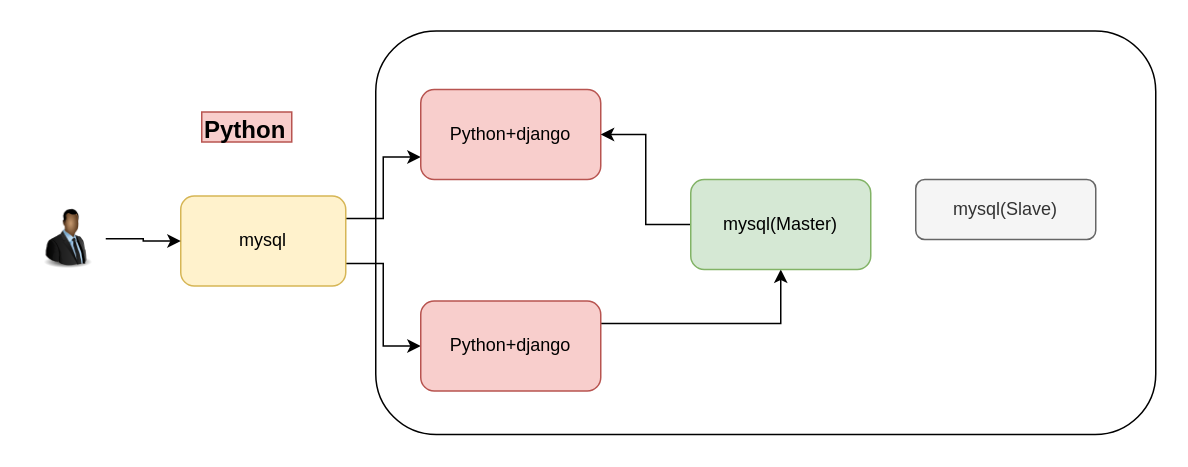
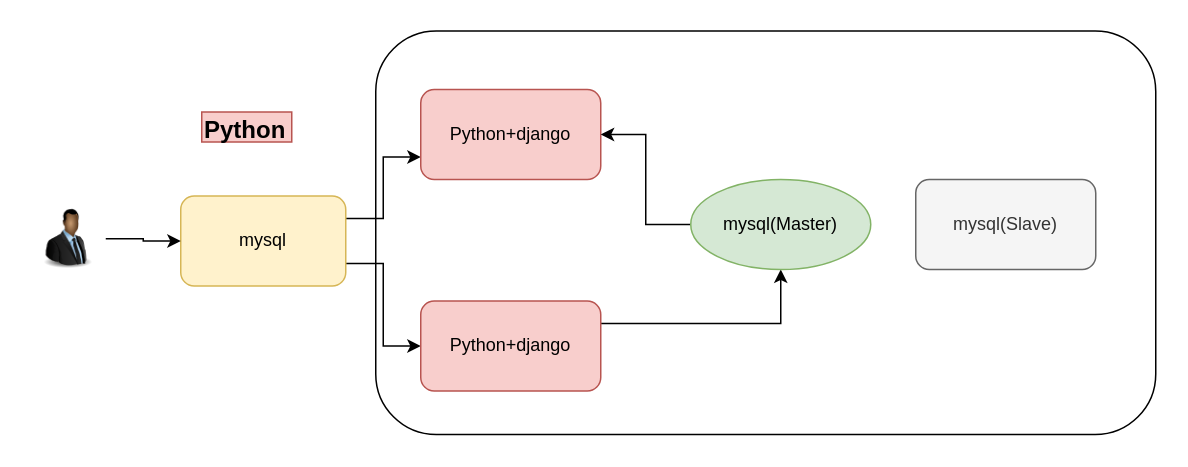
(1006, 209) -> (1006, 224)
(781, 224) -> (781, 224)
